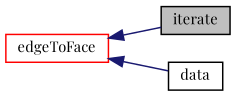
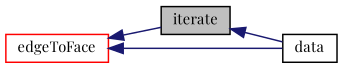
none -> (264, 37)
